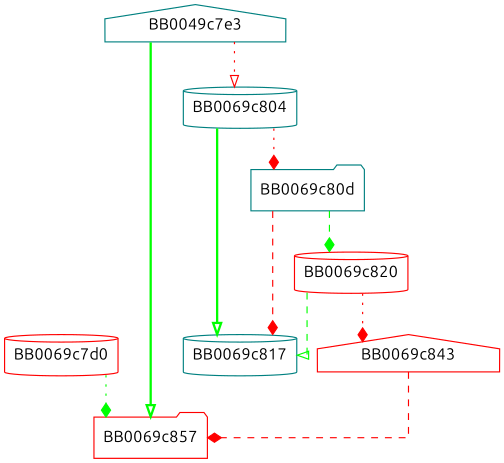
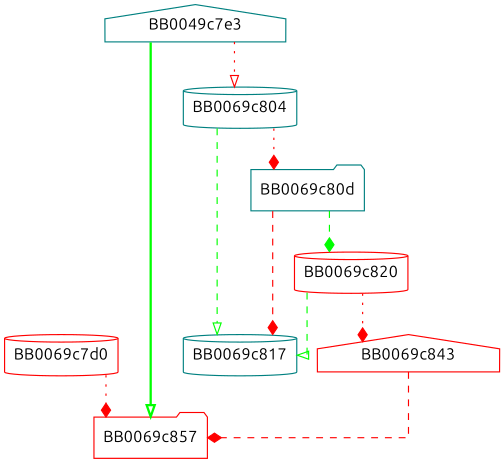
(217, 226) -> (217, 226)
(106, 389) -> (106, 389)
